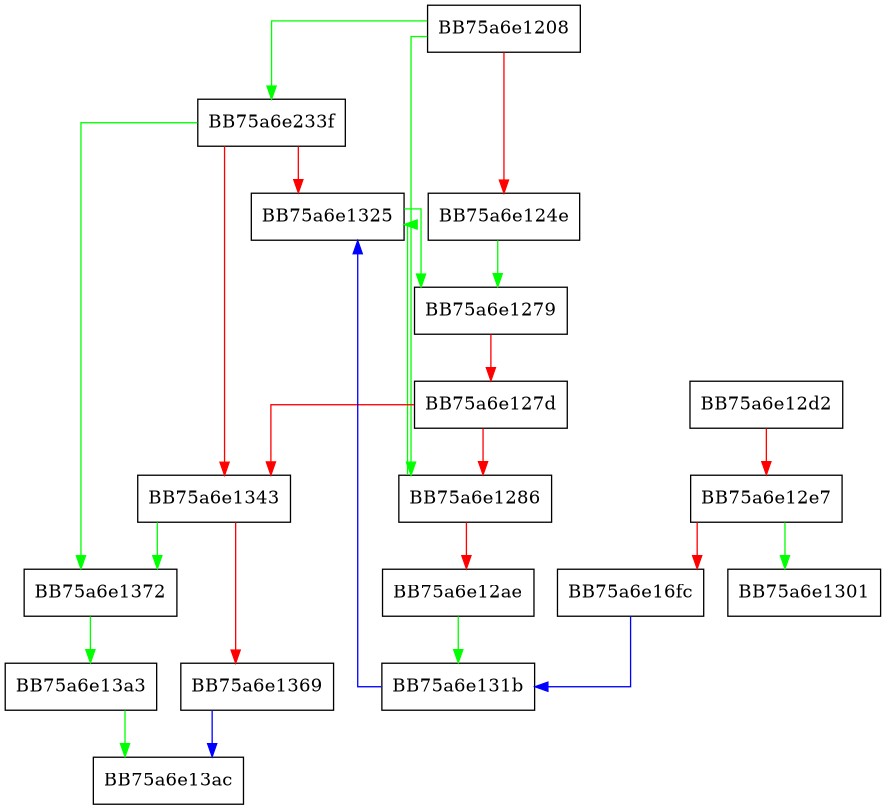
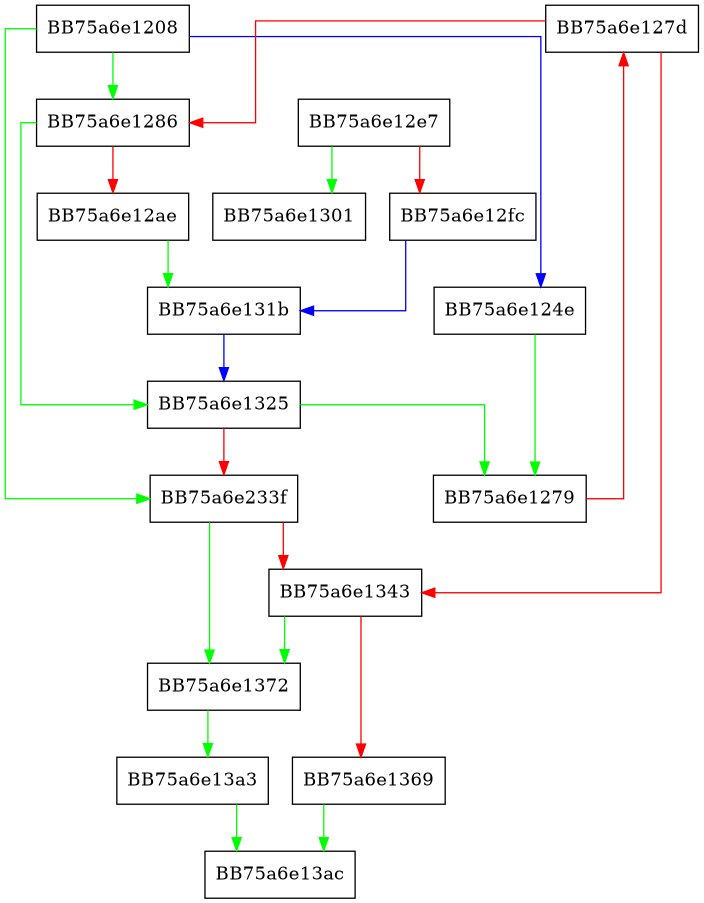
(504, 116) -> (484, 37)
(298, 163) -> (224, 445)
(766, 405) -> none
(631, 593) -> (463, 217)
(212, 727) -> (324, 821)
